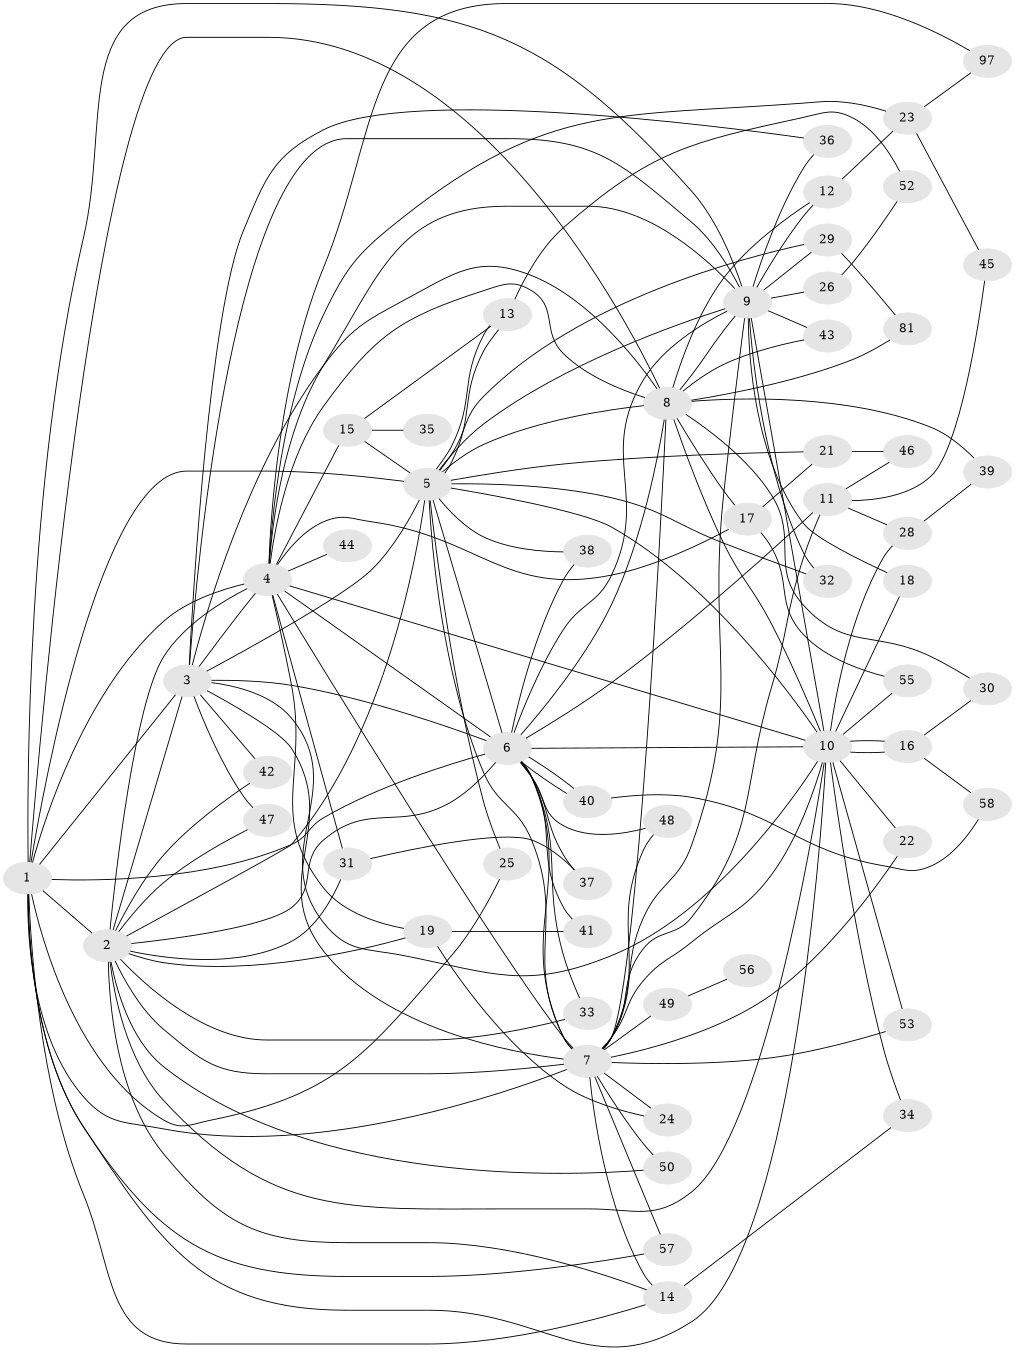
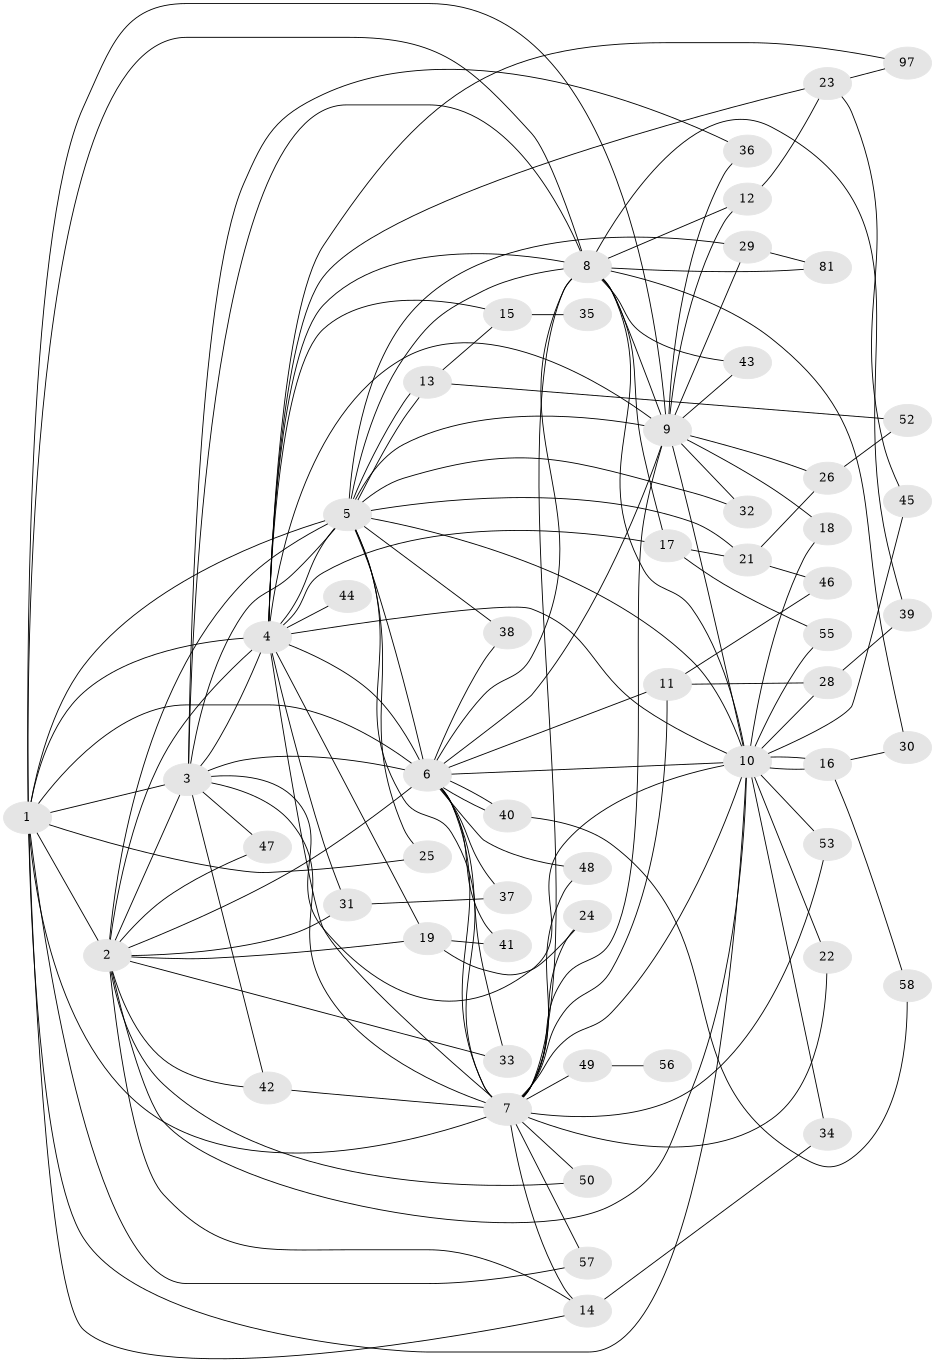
(299, 171) -> none
(956, 422) -> (866, 659)
(387, 457) -> (308, 576)
none -> (788, 519)
(315, 1074) -> (387, 1099)
